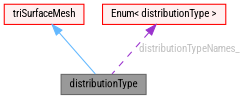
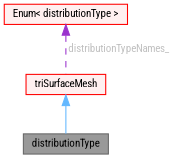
(130, 53) -> (66, 55)
